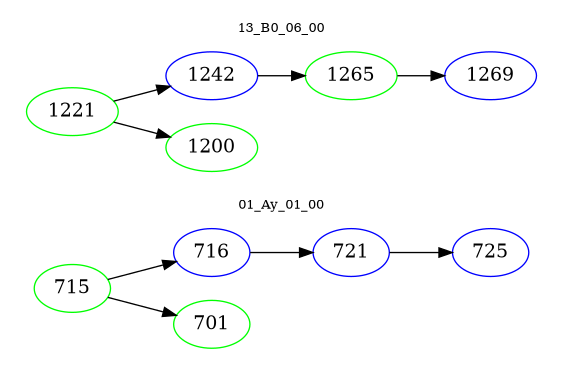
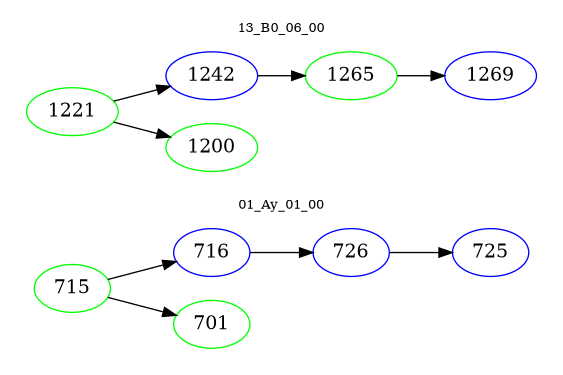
(351, 253) -> (351, 253)
